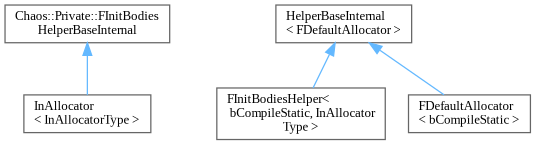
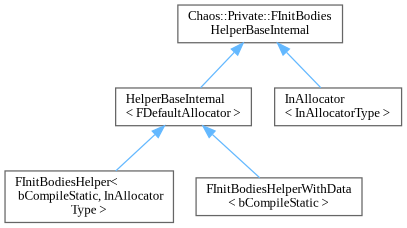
none -> (217, 70)
(469, 114) -> (279, 197)
